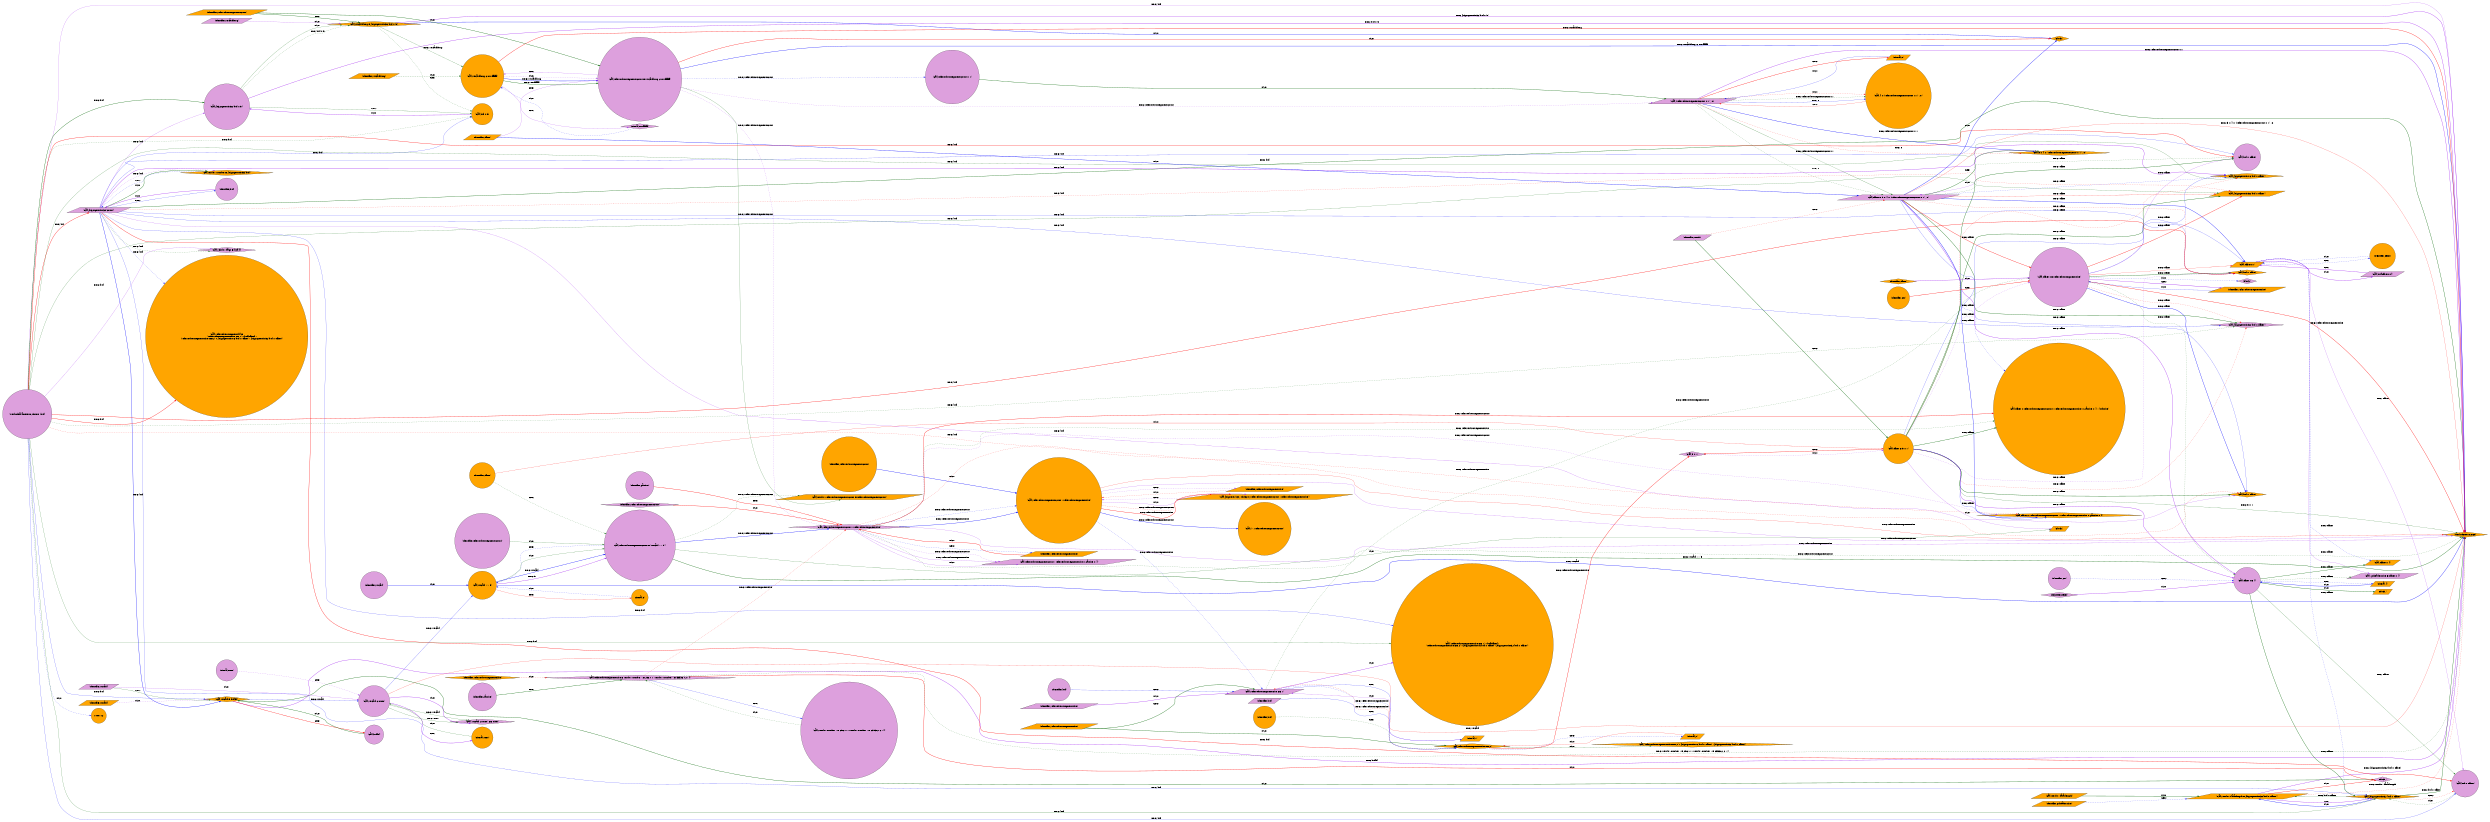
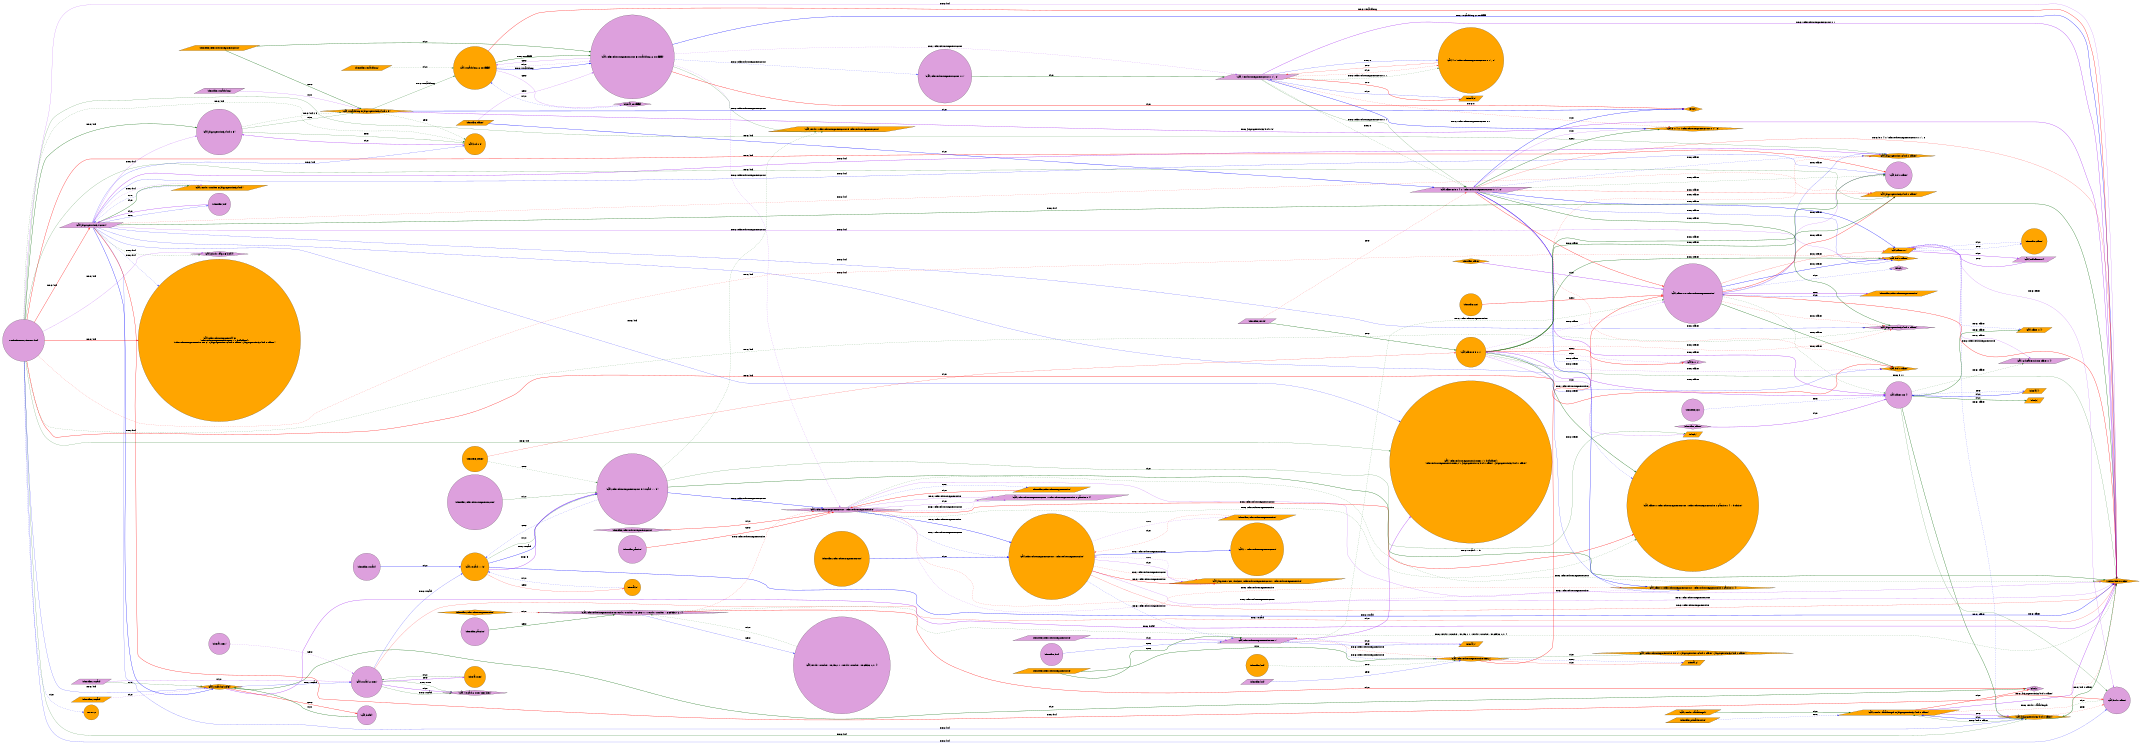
(1586, 23) -> none
(1692, 101) -> (1257, 77)
(227, 173) -> (219, 188)
(2019, 241) -> none
(27, 414) -> (24, 340)
(1580, 613) -> (1553, 471)
